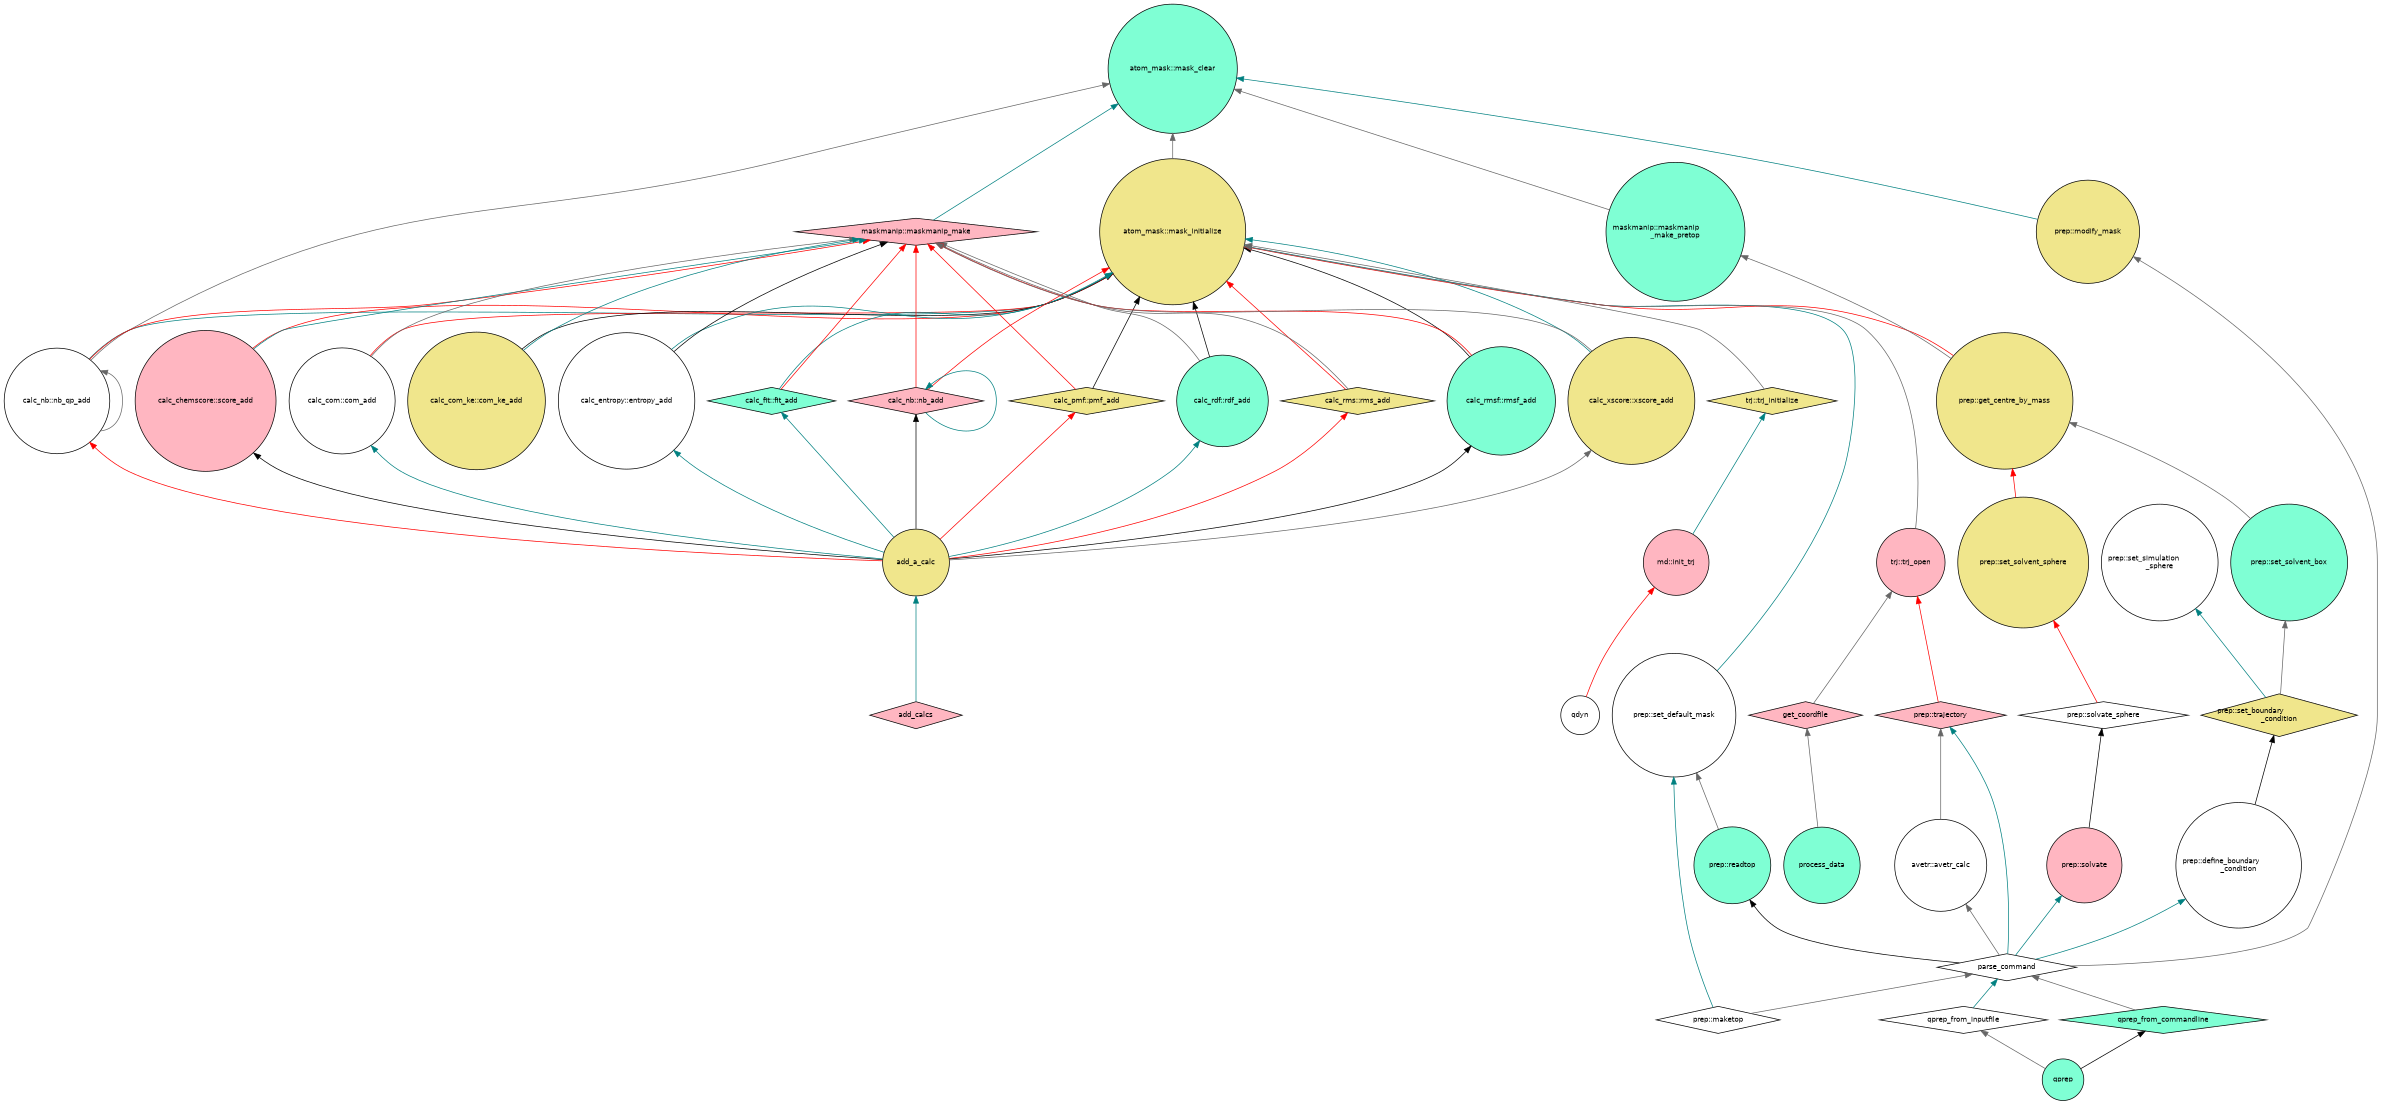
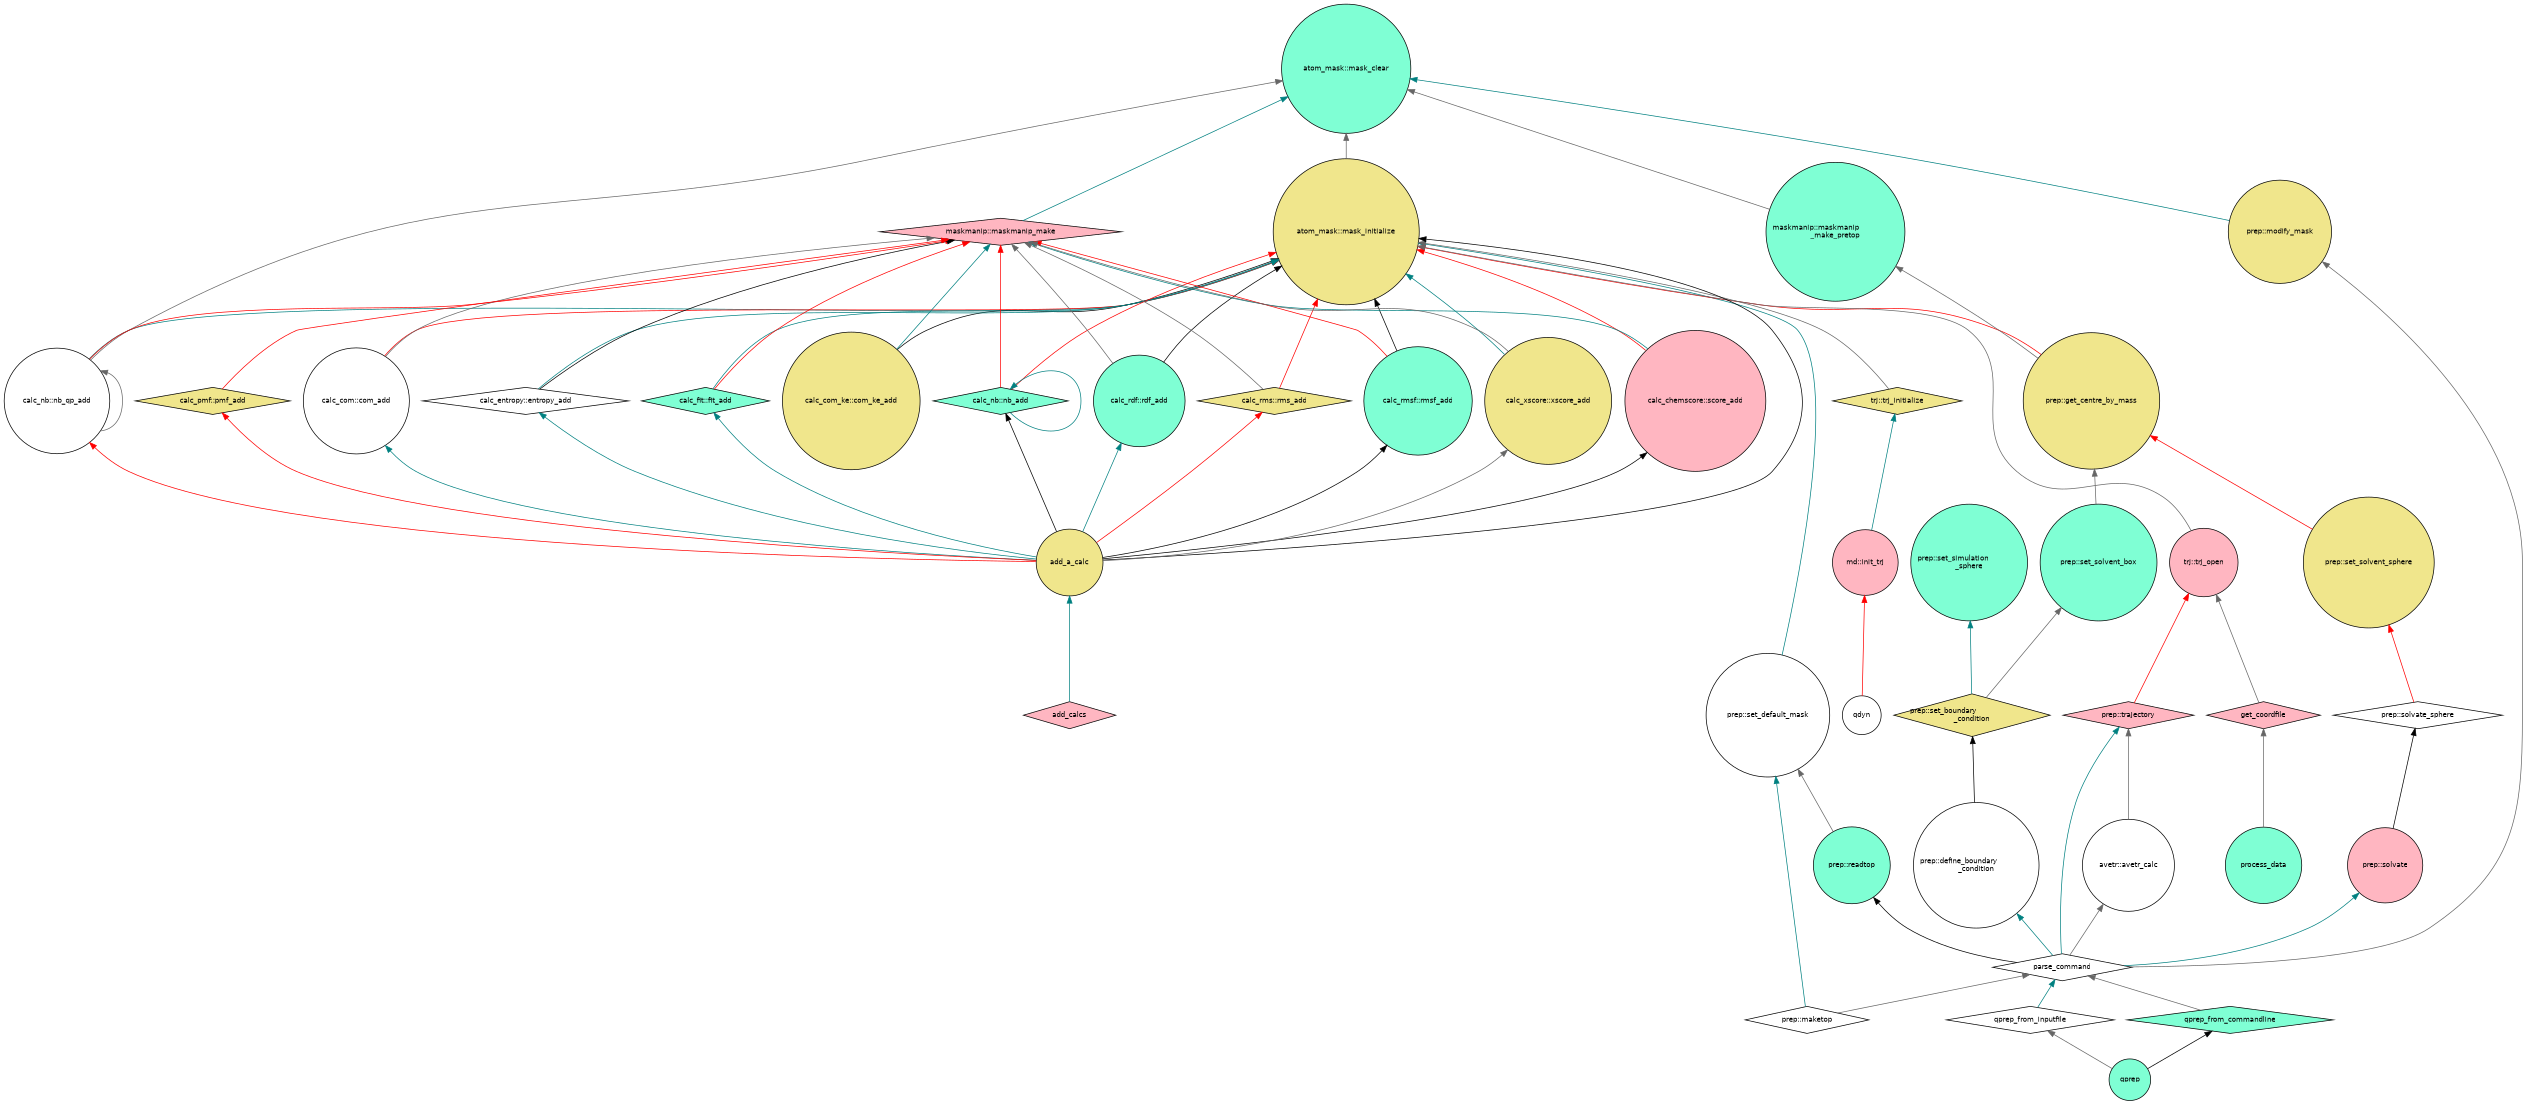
(1115, 346) -> (1698, 499)
(627, 401) -> (526, 401)
(916, 401) -> (1001, 401)
(2160, 563) -> (1969, 563)
